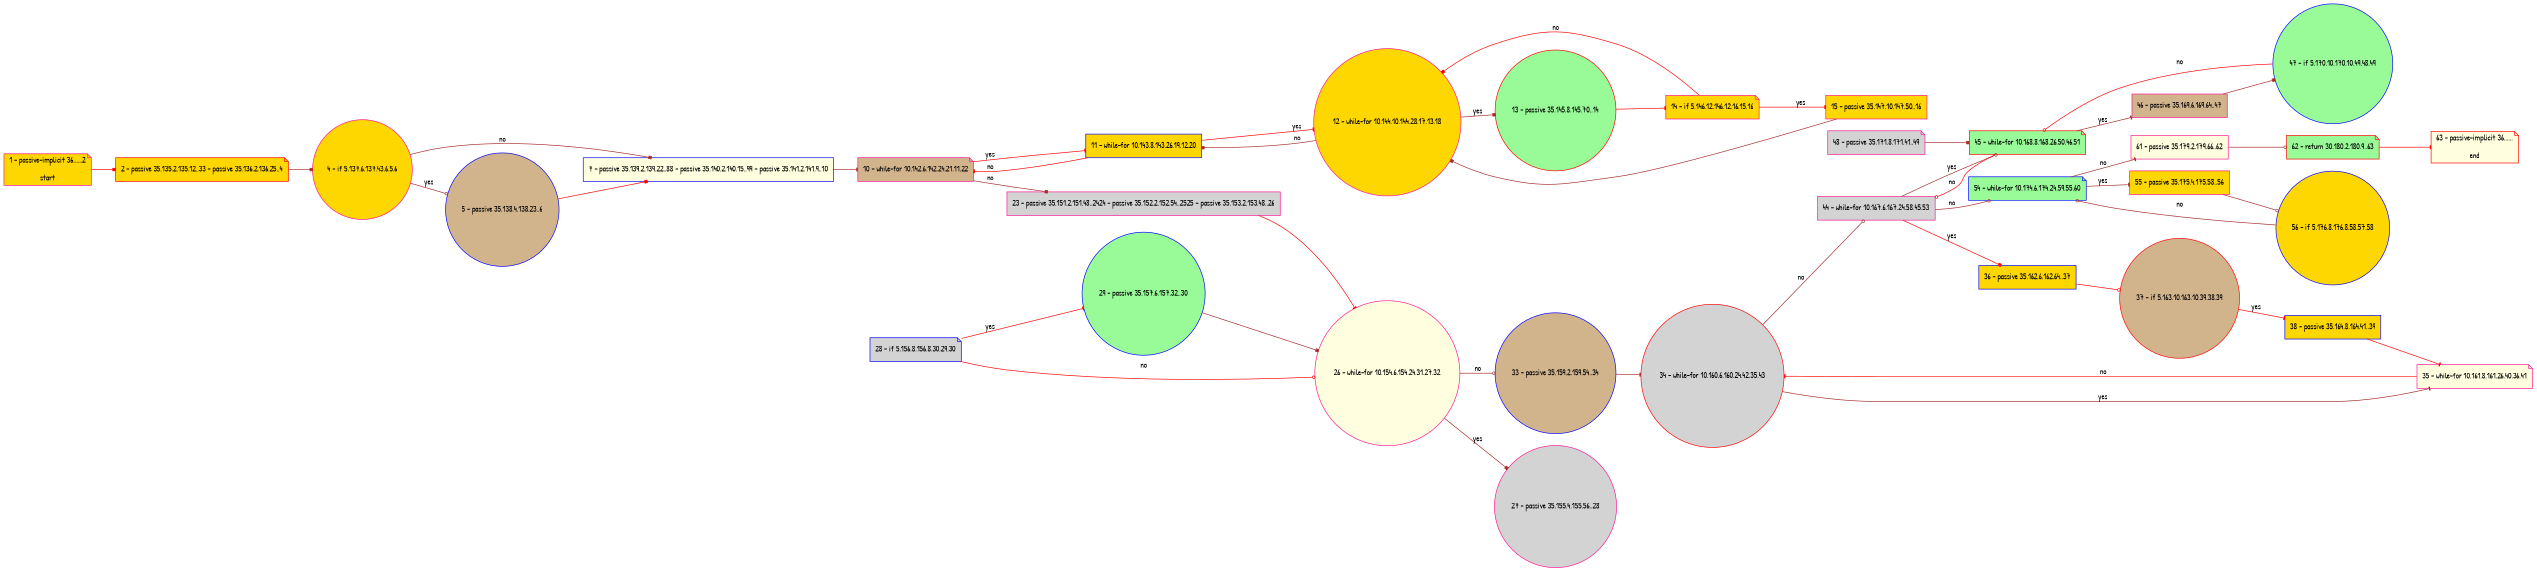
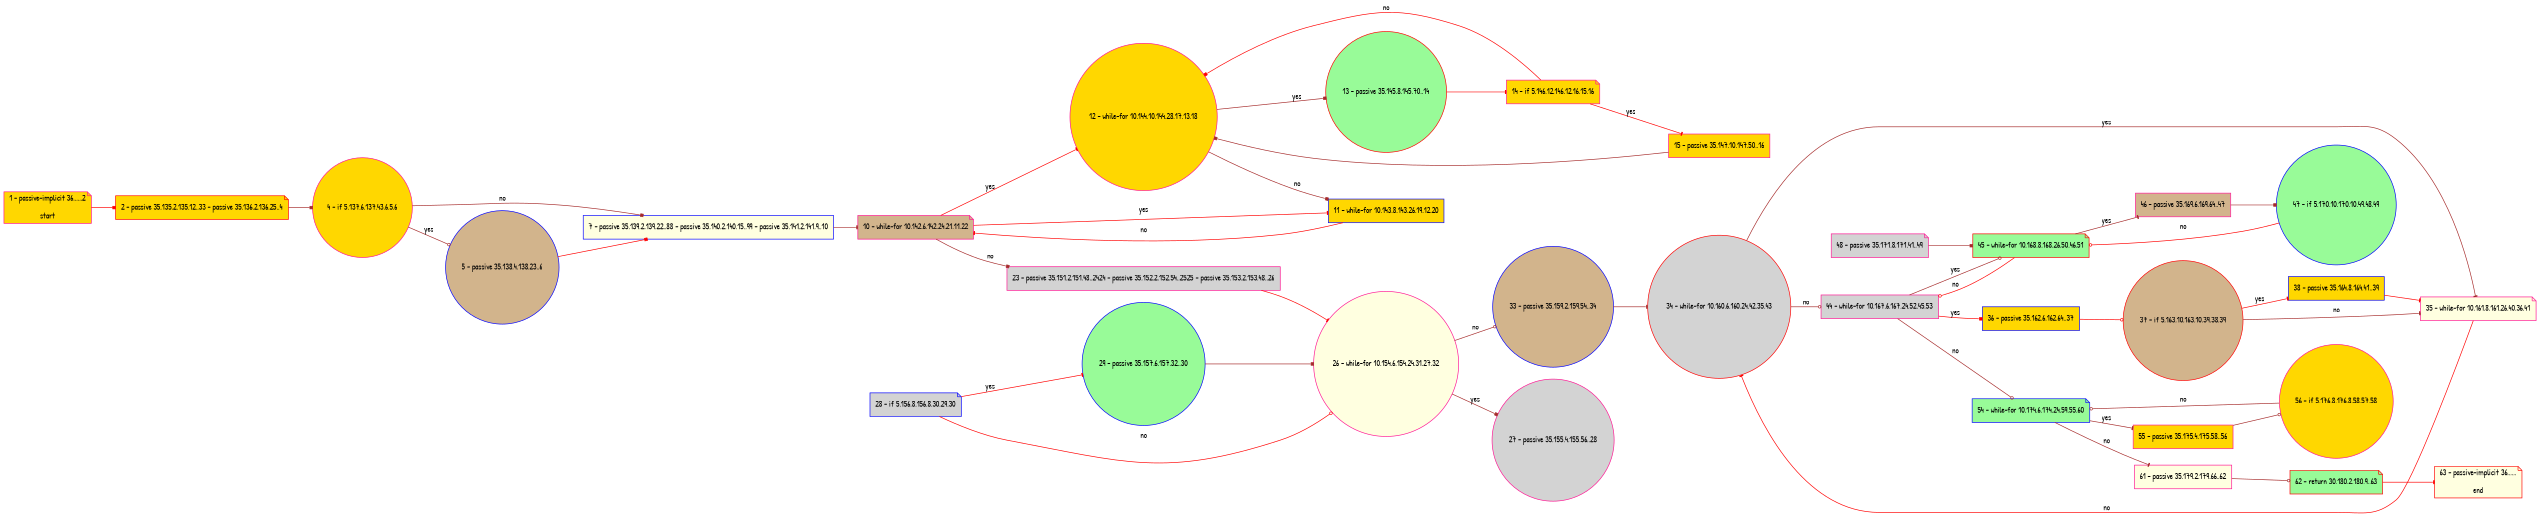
(1257, 135) -> (1008, 183)
(1876, 208) -> (1880, 307)
(2333, 228) -> (2336, 401)
none -> (2331, 317)
